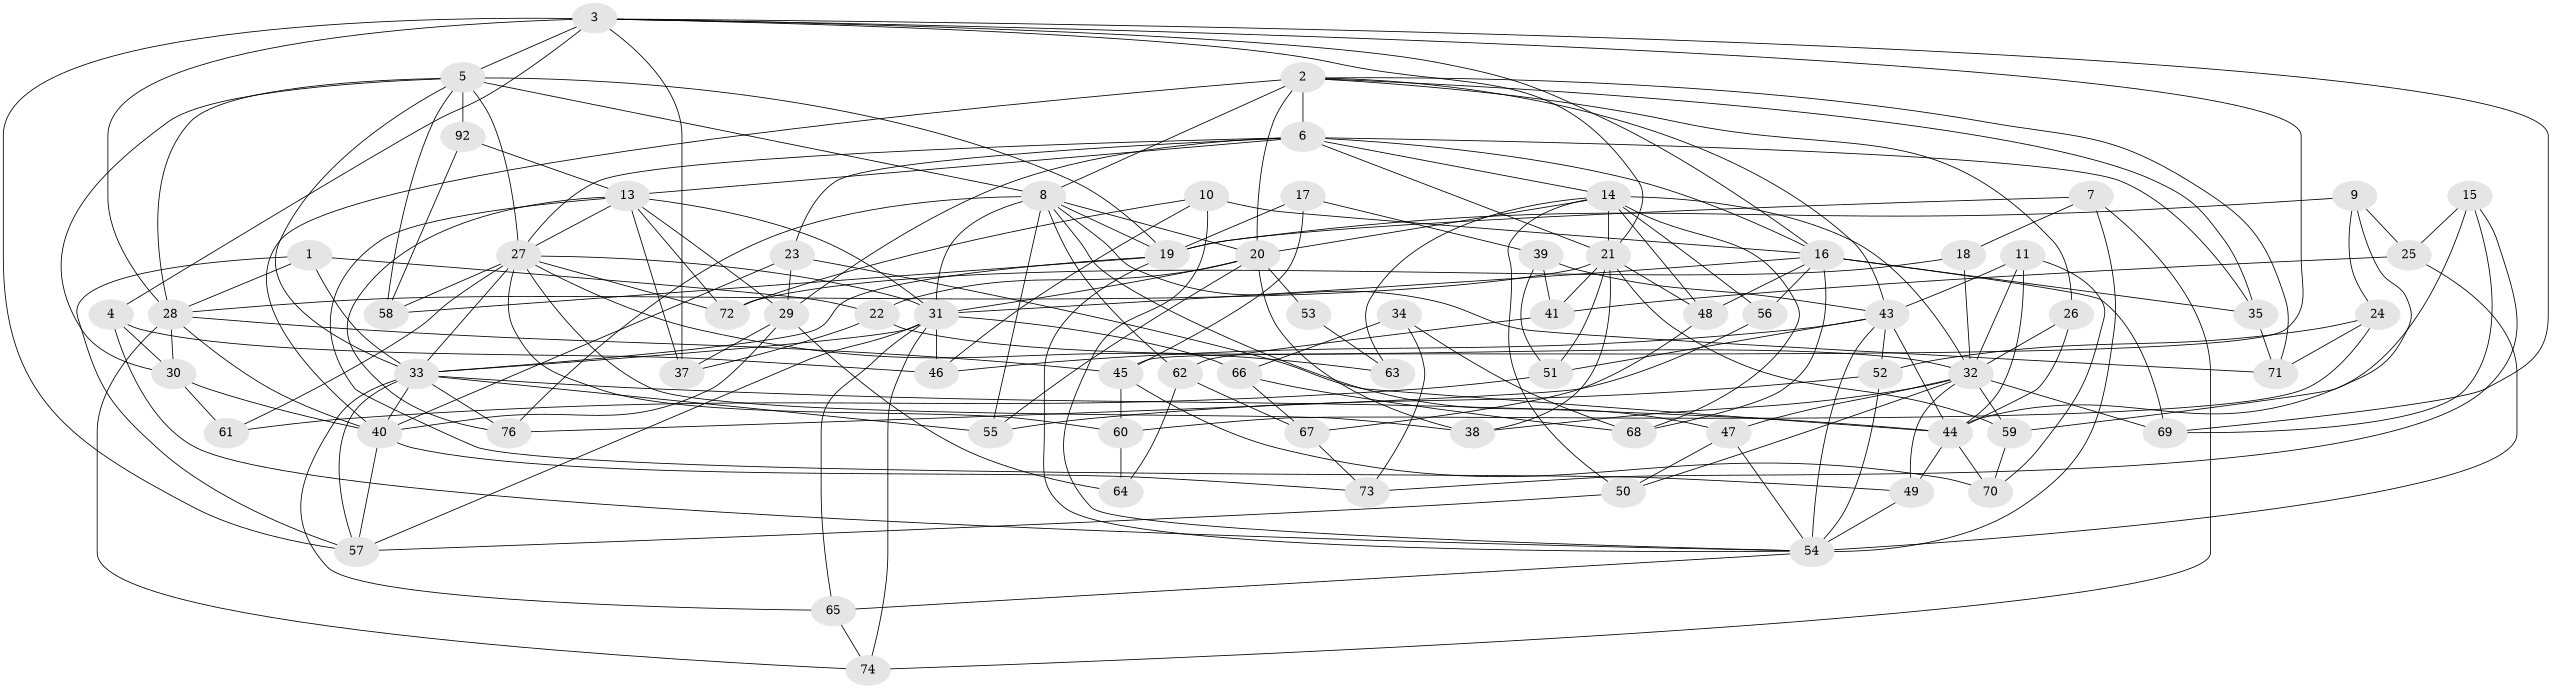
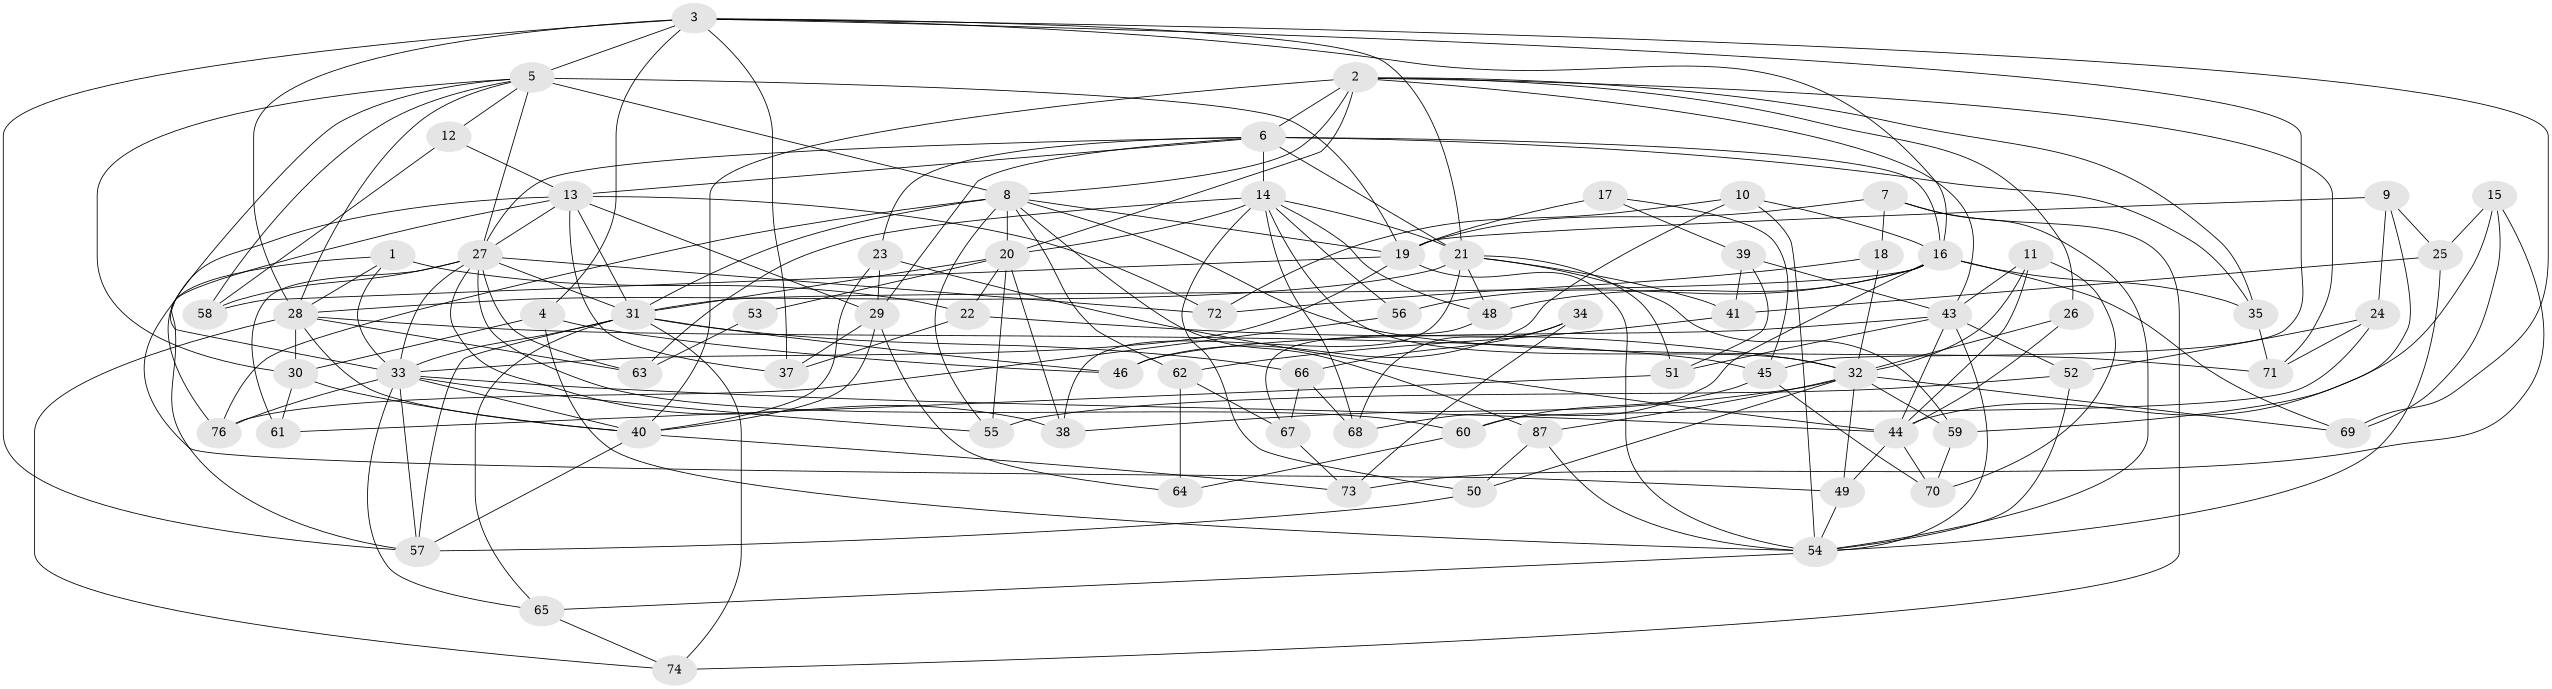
(463, 137) -> (449, 137)
none -> (453, 342)
(1729, 433) -> (1540, 433)
